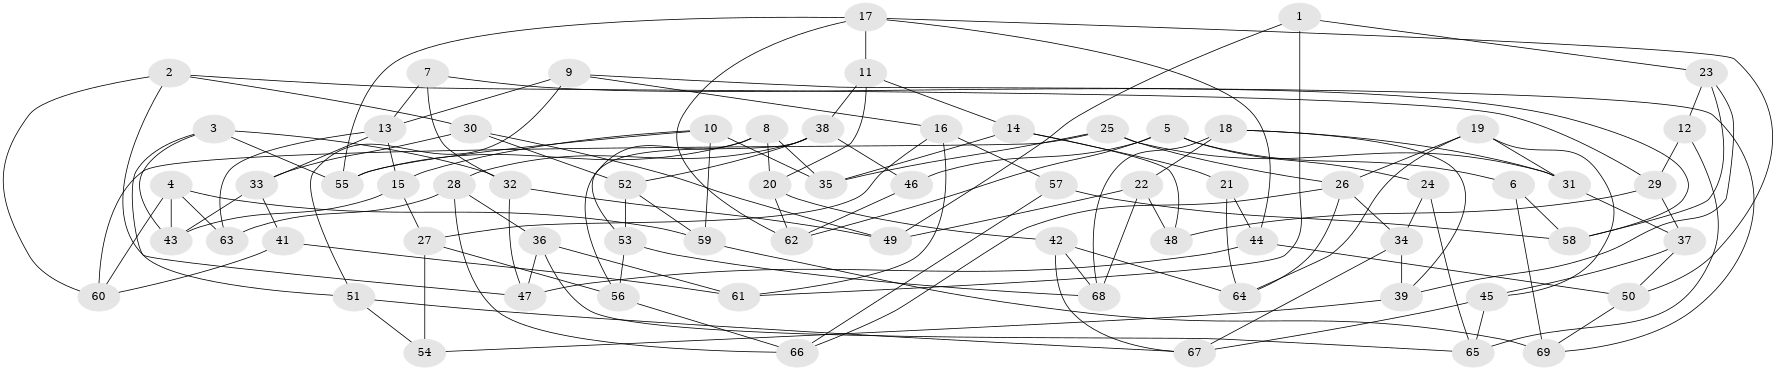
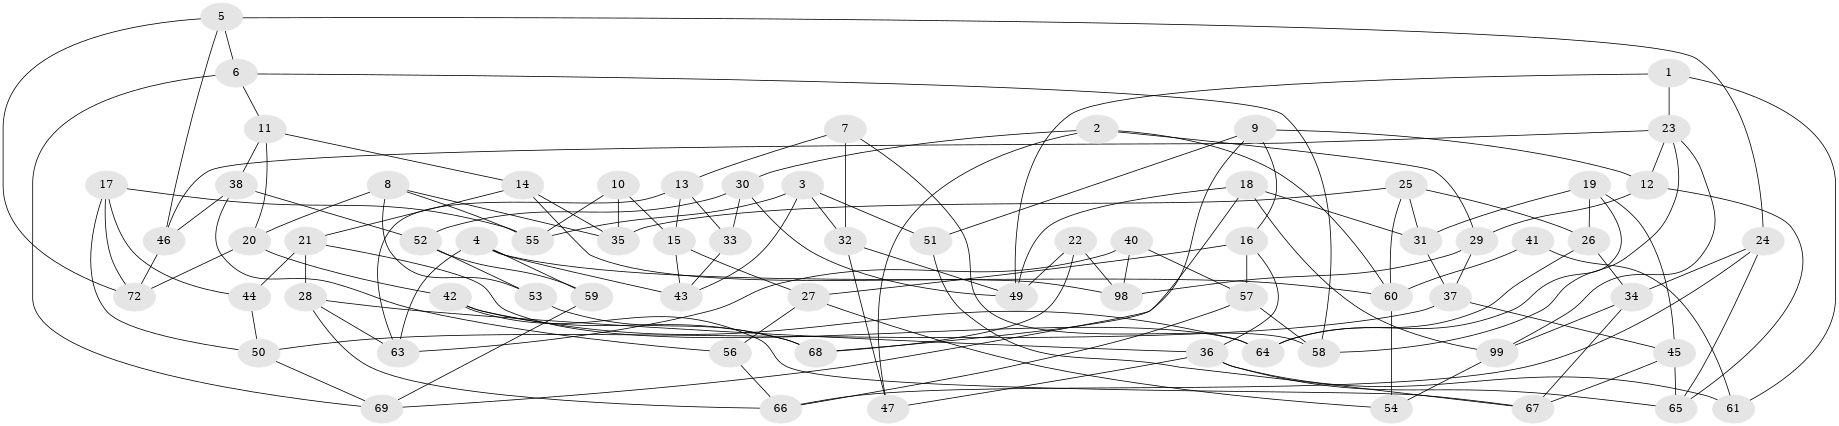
(866, 45) -> (251, 101)
(477, 101) -> (1464, 143)
none -> (855, 146)
(698, 158) -> (306, 269)
(1180, 160) -> (1097, 208)
(708, 181) -> none
(268, 209) -> none
(1054, 219) -> (1290, 386)
(792, 241) -> (135, 297)
none -> (1132, 241)
(1171, 241) -> (1122, 297)
(898, 266) -> (1275, 310)
(622, 270) -> none
(909, 271) -> none
(1402, 297) -> (1497, 353)
(389, 325) -> (1391, 355)
